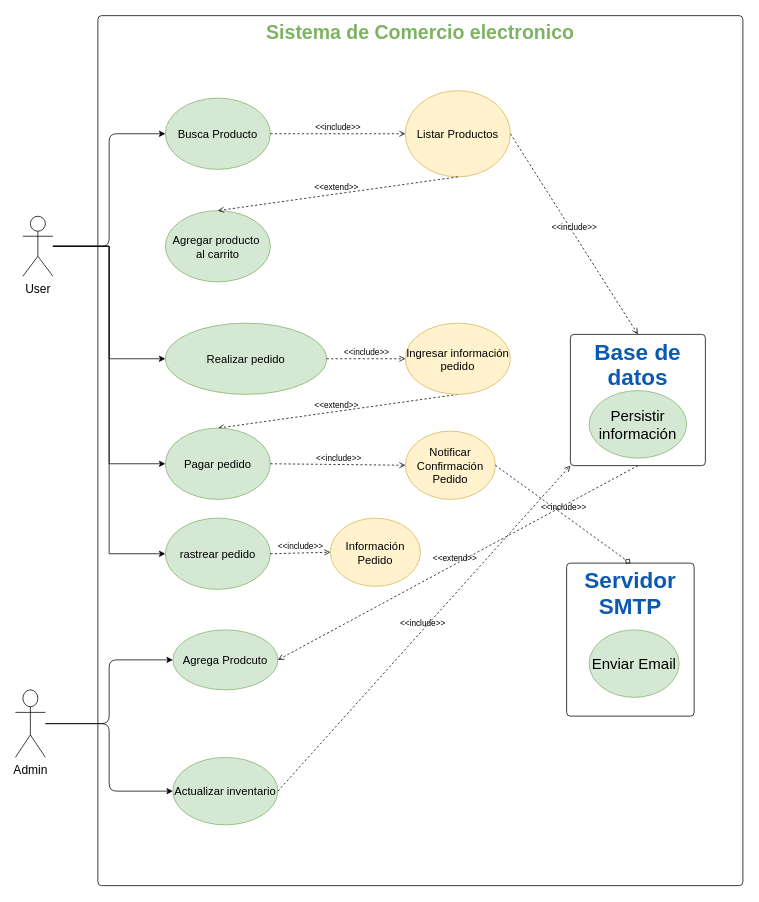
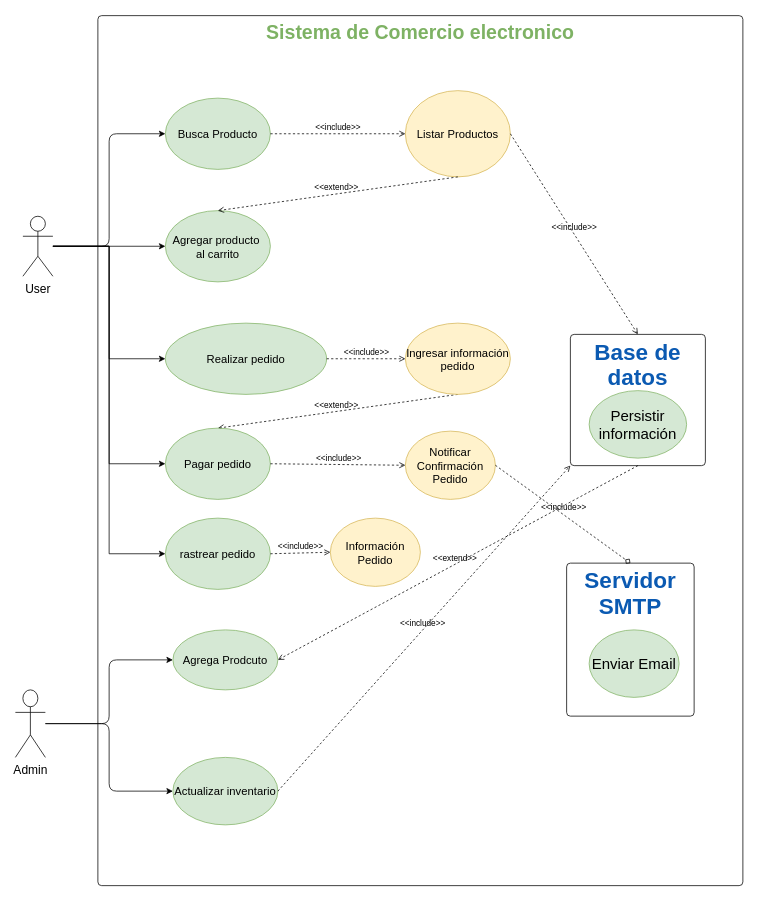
none -> (135, 246)
